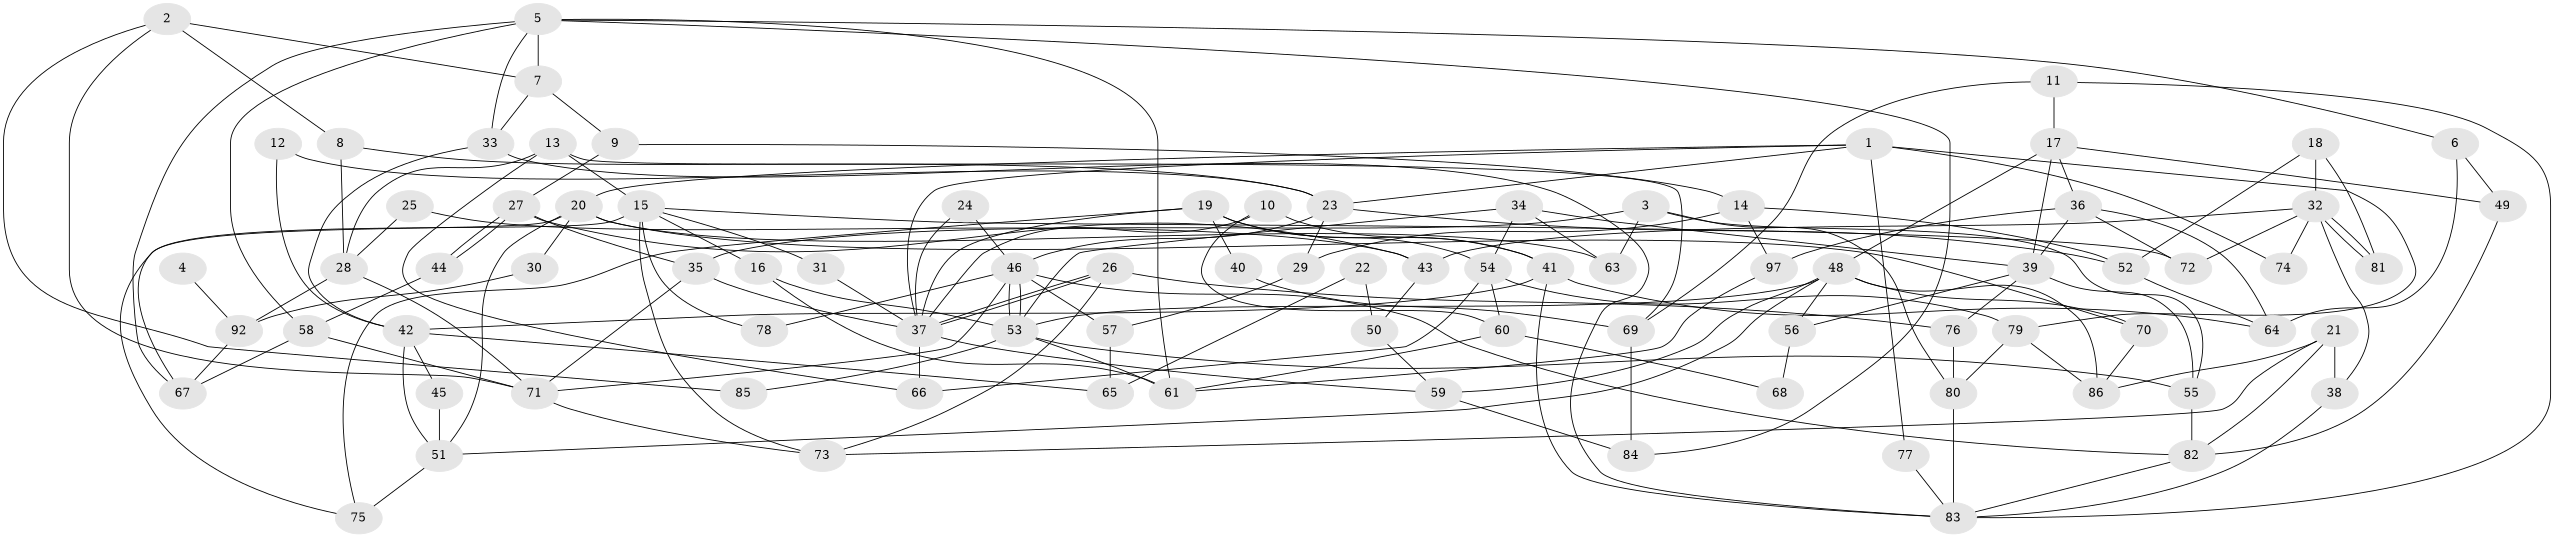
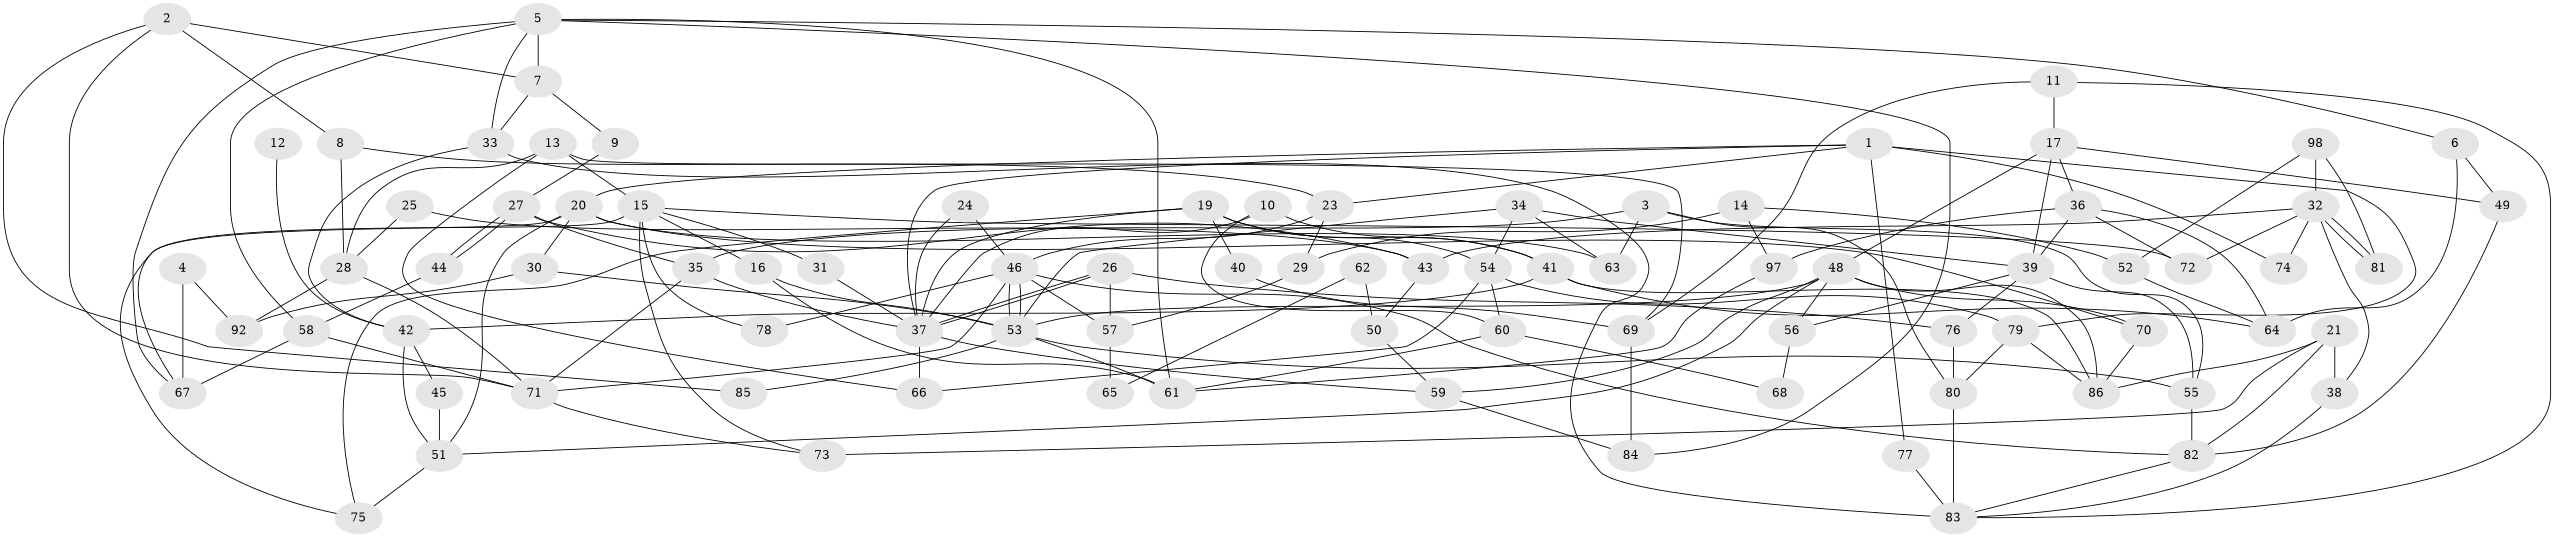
(2316, 144) -> (2316, 144)
(1182, 151) -> none
(574, 179) -> none
(1730, 231) -> none
(1363, 269) -> (1363, 269)
none -> (809, 297)
(758, 361) -> none
(208, 366) -> (183, 331)
(981, 394) -> (1110, 300)
(1624, 488) -> (1847, 290)
